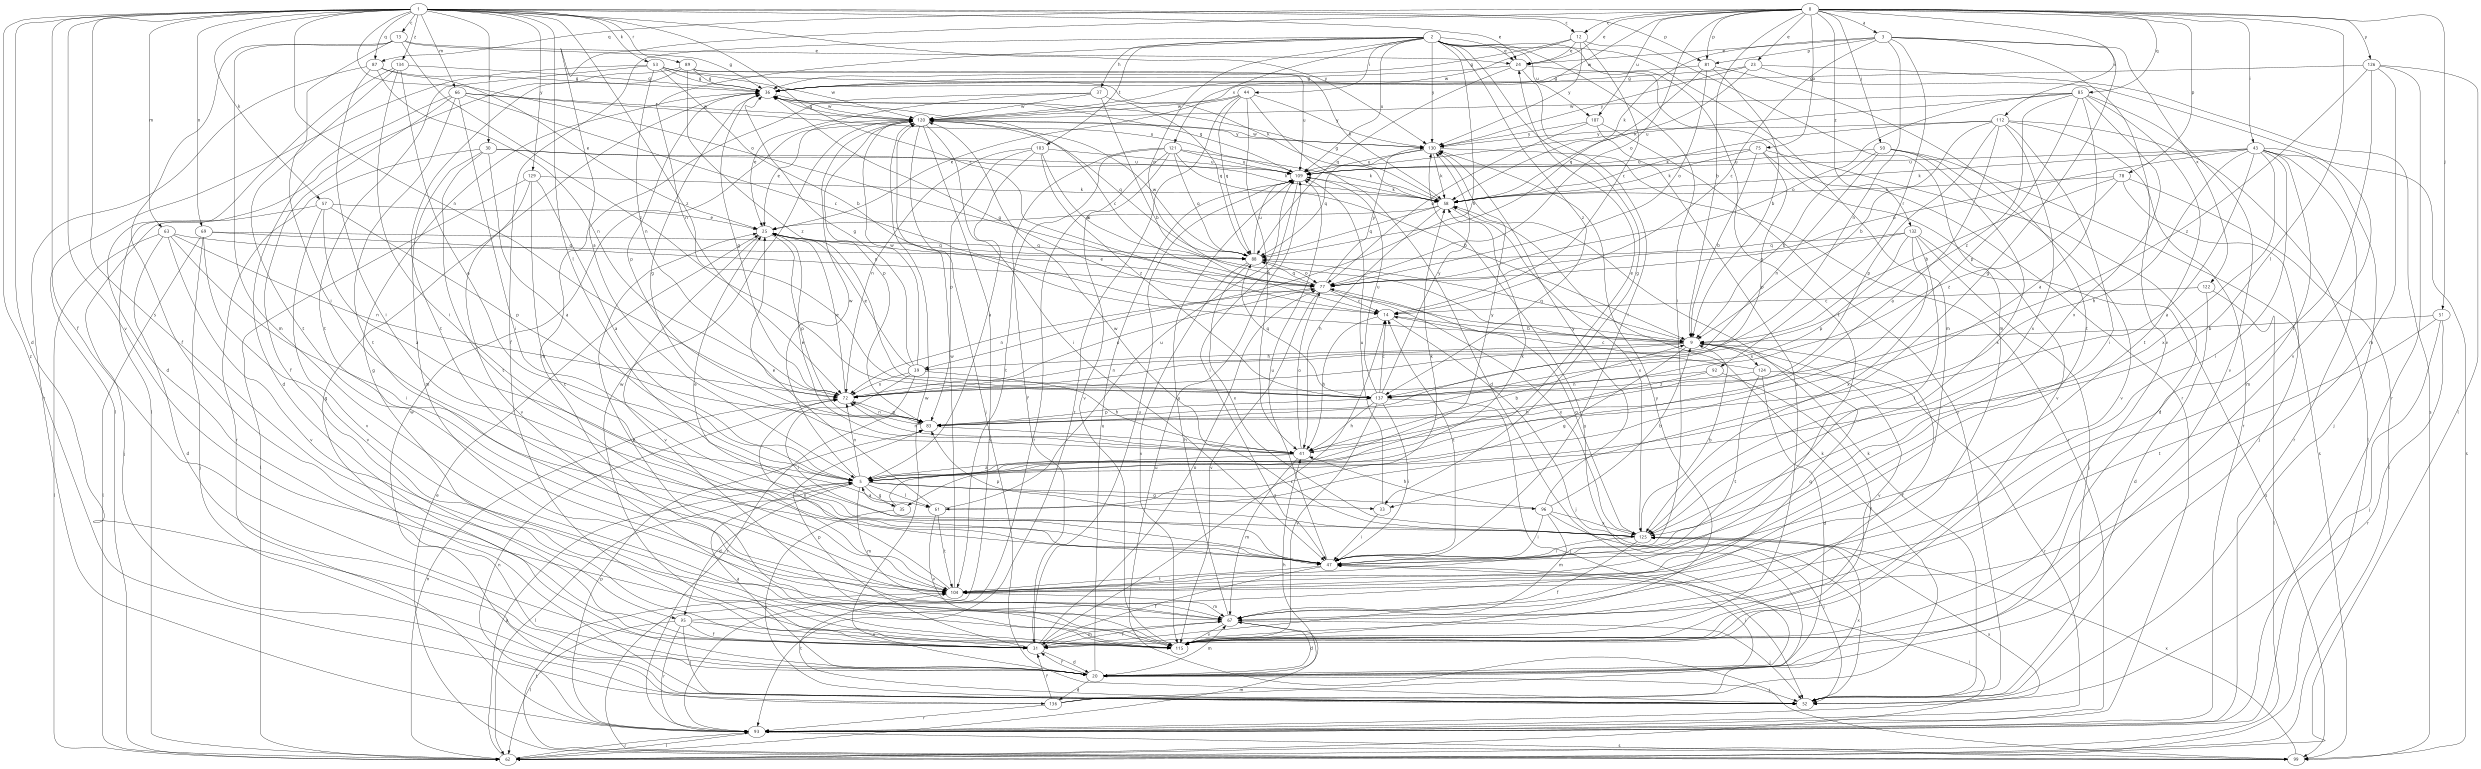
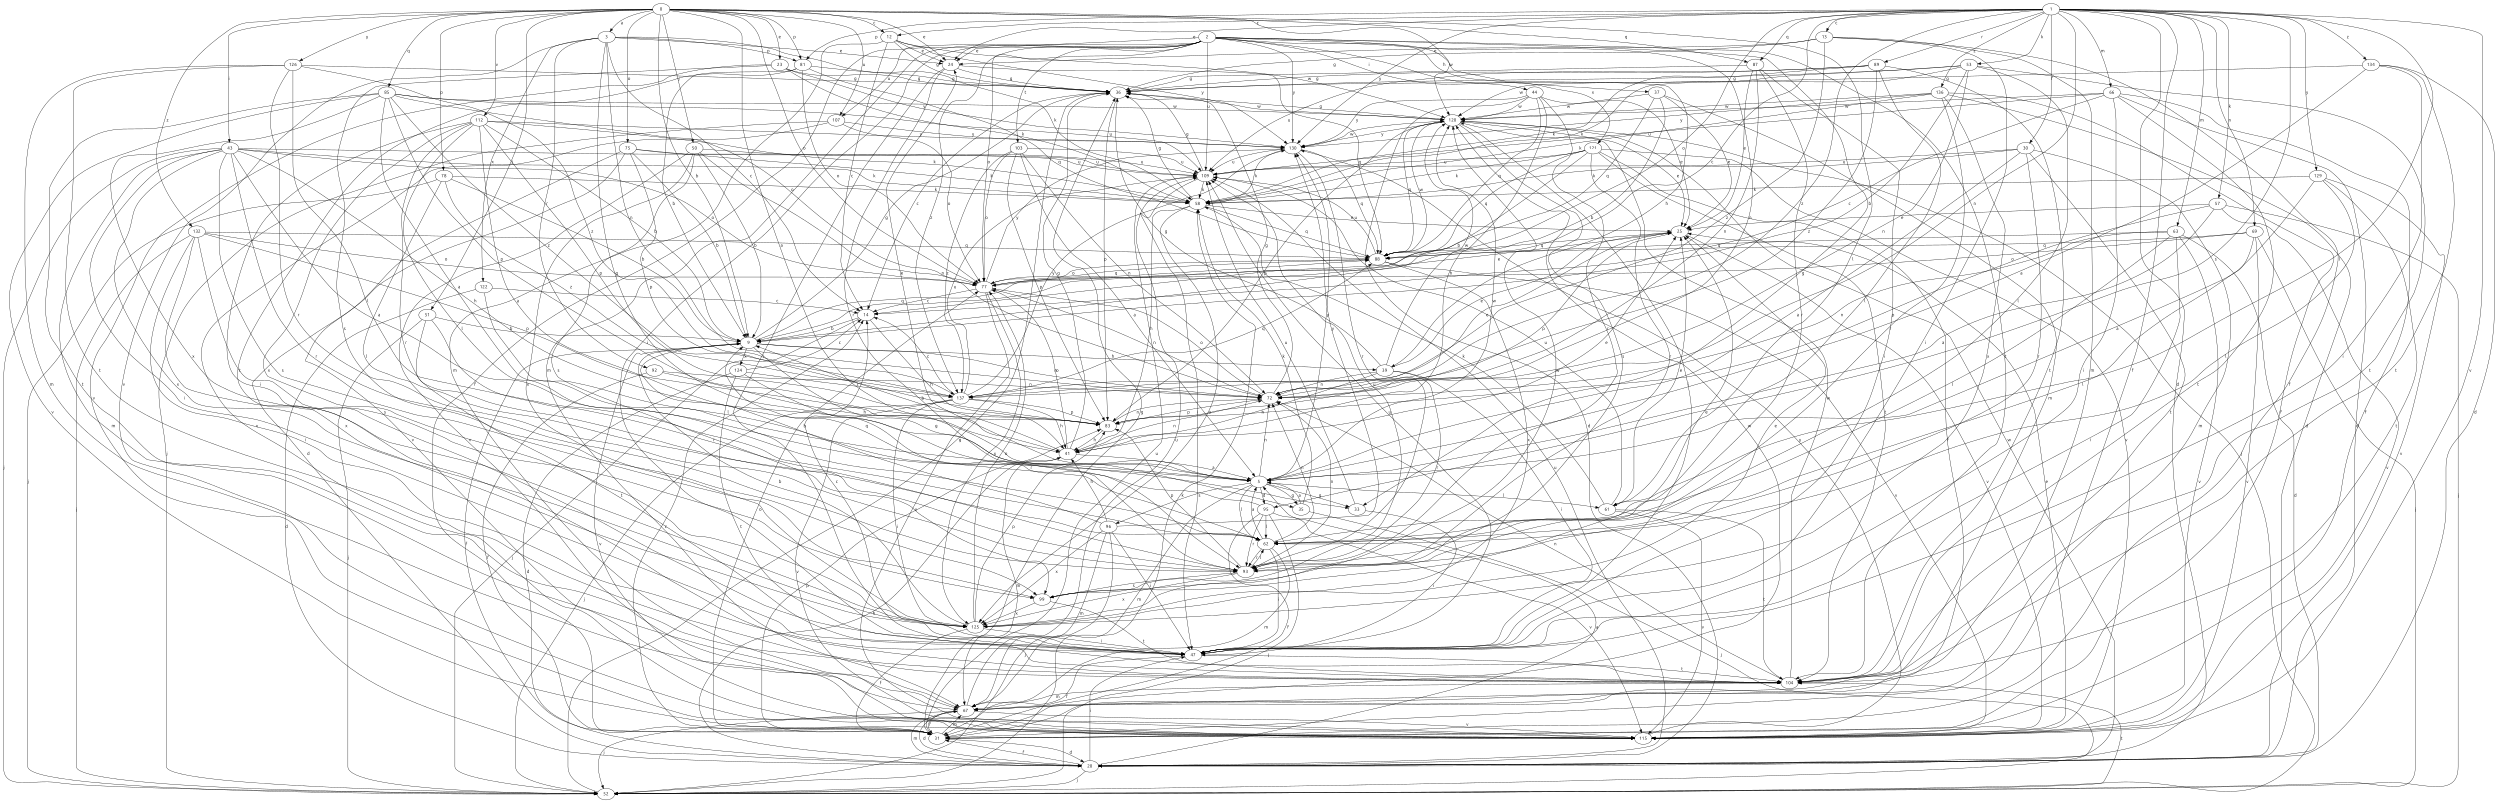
(1075, 689) -> (2270, 707)
